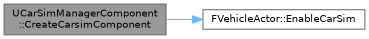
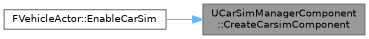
(179, 19) -> (179, 19)
